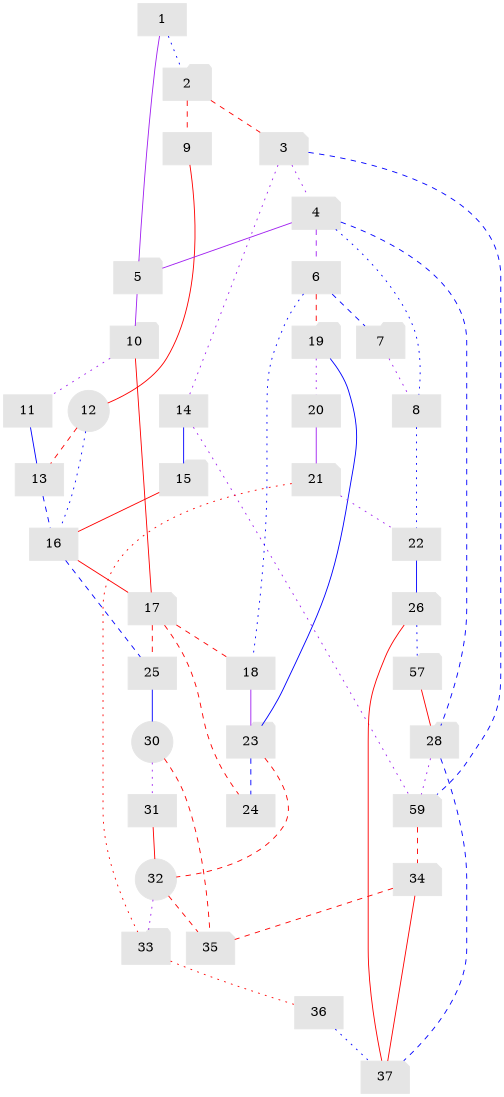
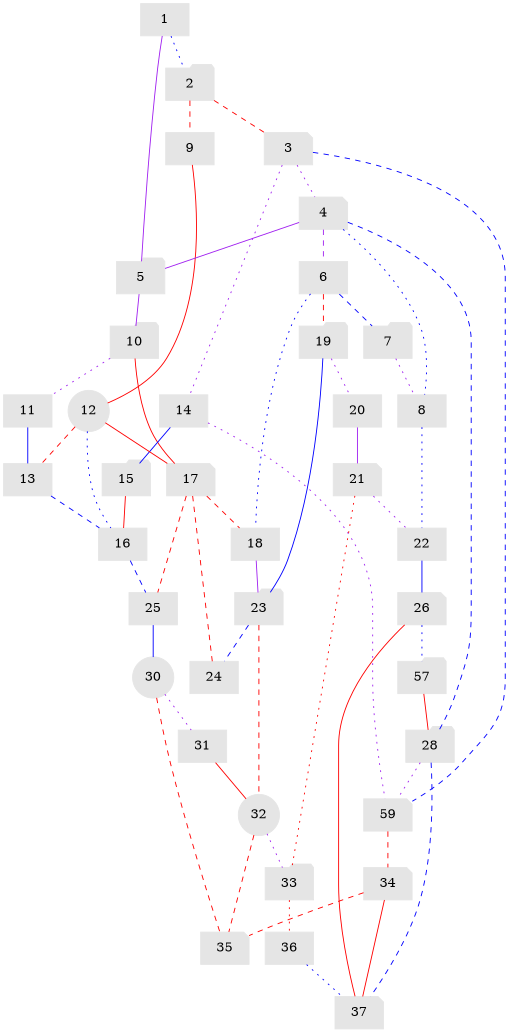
(103, 576) -> (136, 443)
